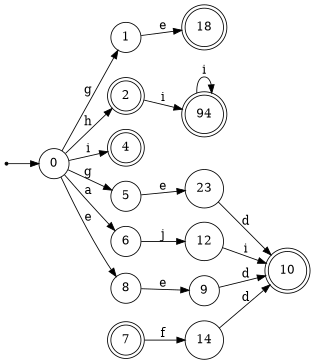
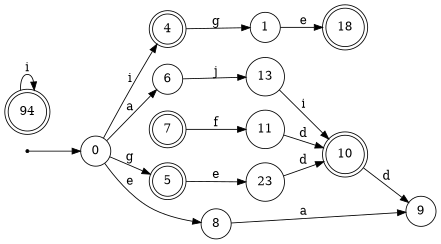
(126, 96) -> none
(88, 104) -> (214, 28)
(126, 196) -> (168, 181)
(204, 241) -> (265, 77)
(238, 283) -> (383, 183)
(163, 284) -> (303, 212)
(204, 340) -> (265, 129)
